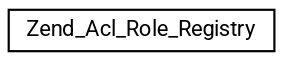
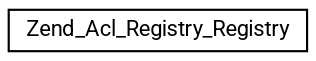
(142, 30) -> (158, 30)
